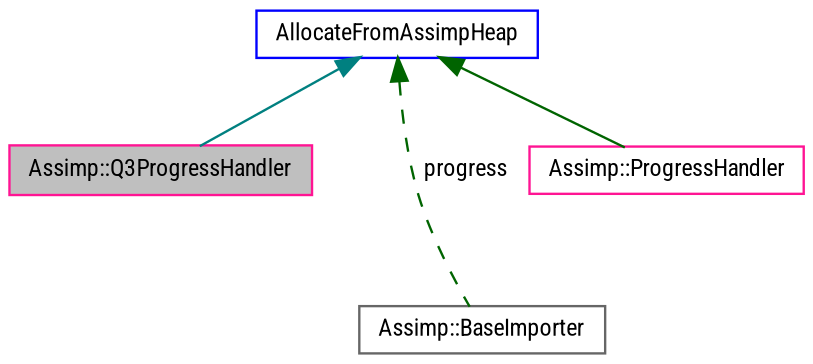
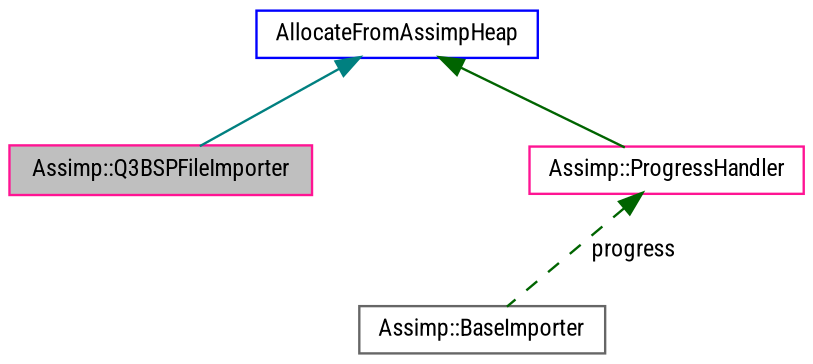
(161, 170) -> (161, 170)
(420, 199) -> (566, 257)
